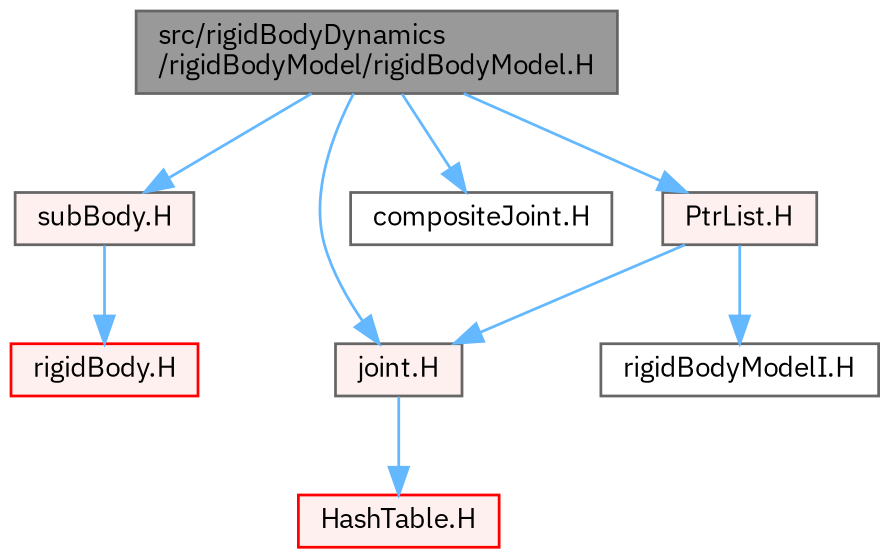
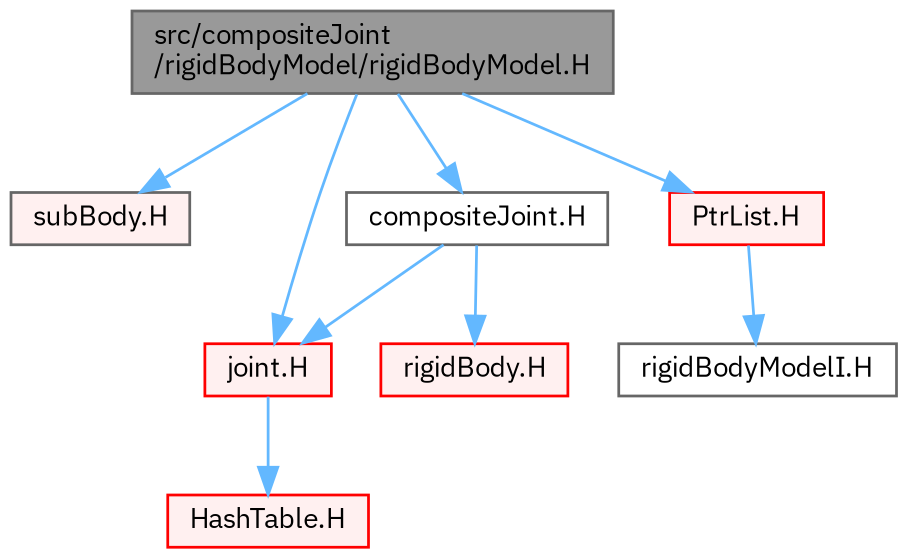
(377, 52) -> (373, 52)
(740, 219) -> (747, 219)
(104, 281) -> (476, 281)
(583, 289) -> (384, 286)
(399, 370) -> (268, 370)
